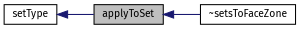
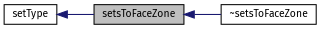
(129, 14) -> (139, 14)
